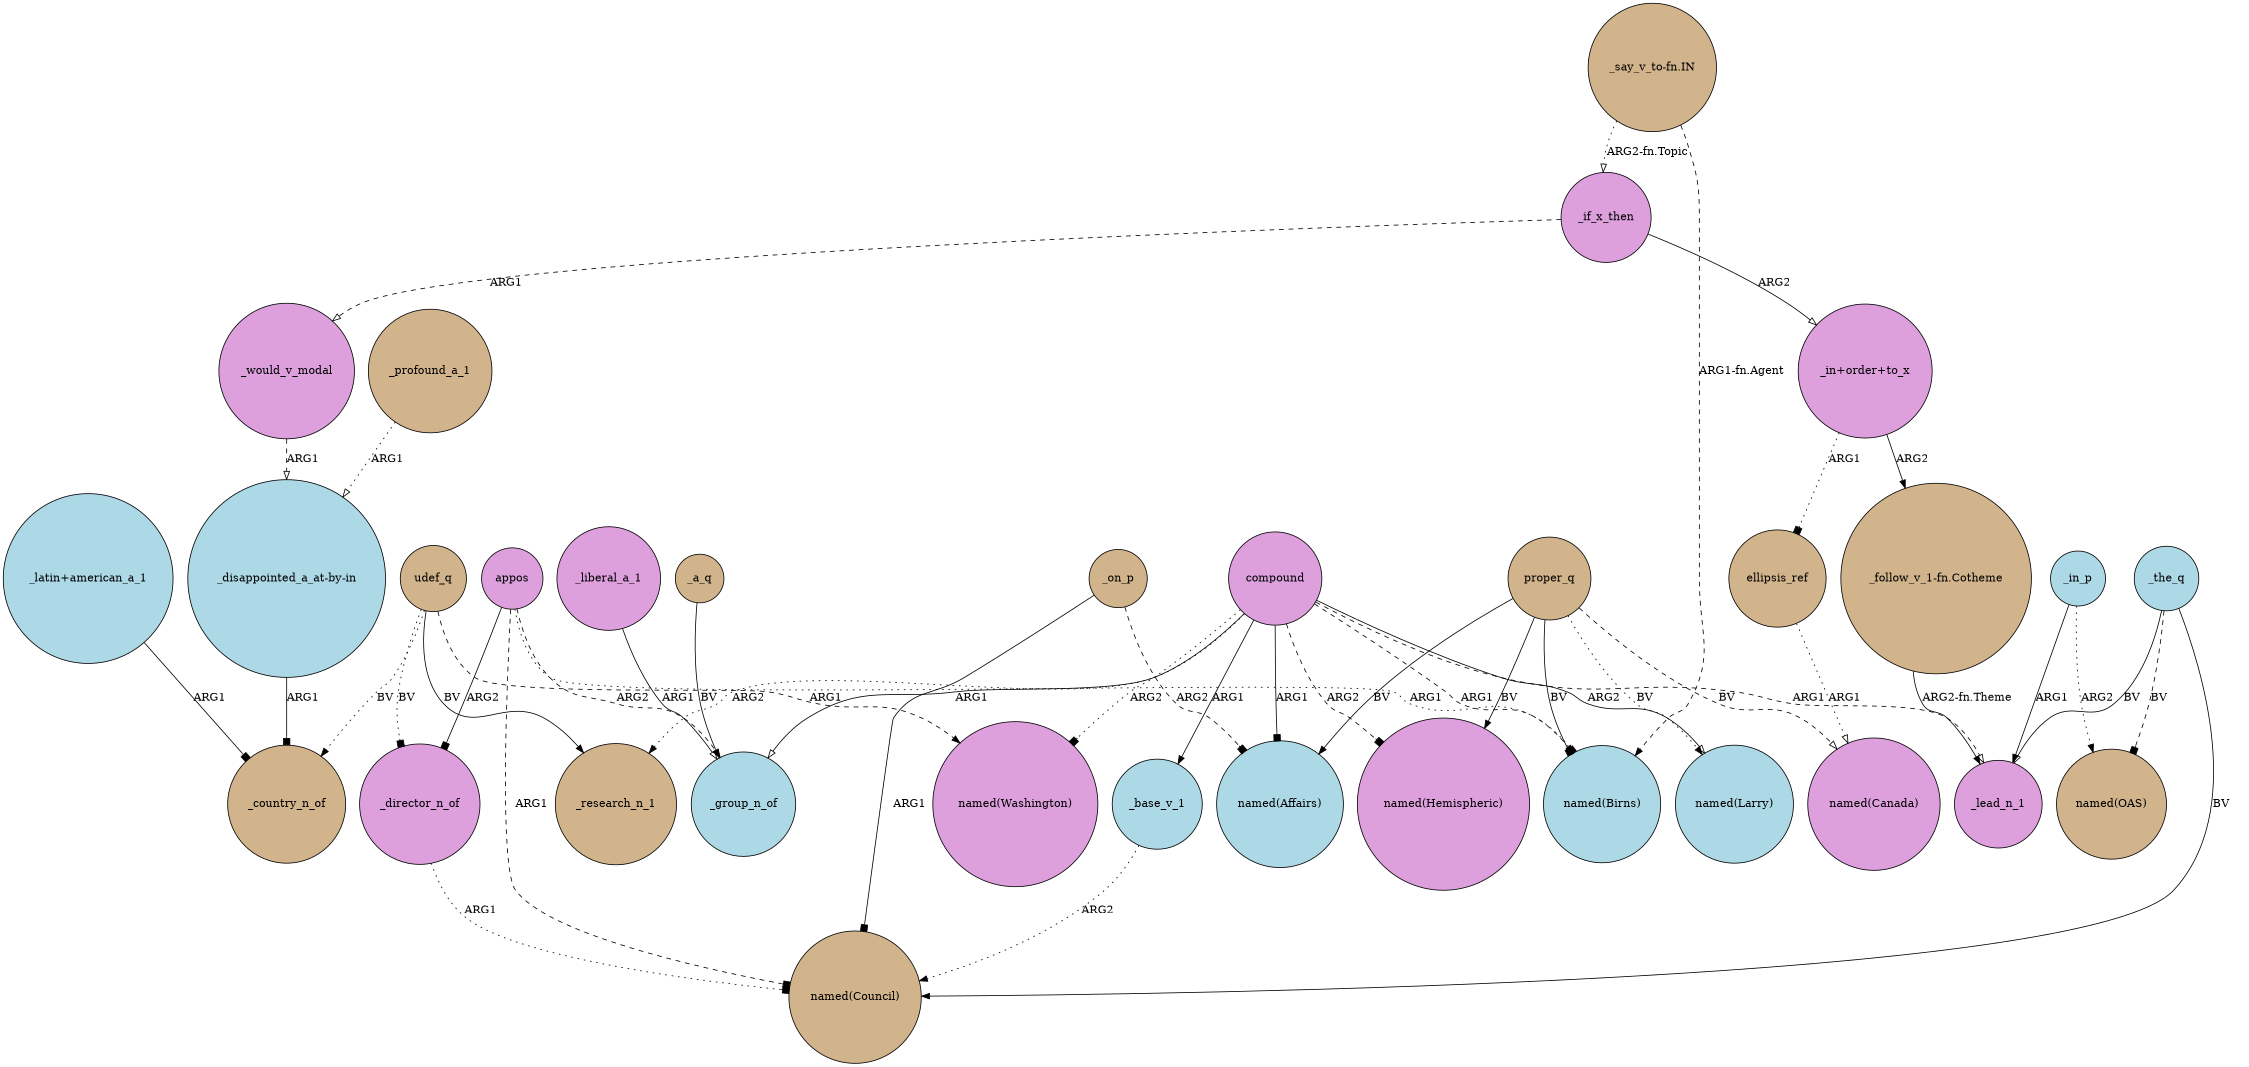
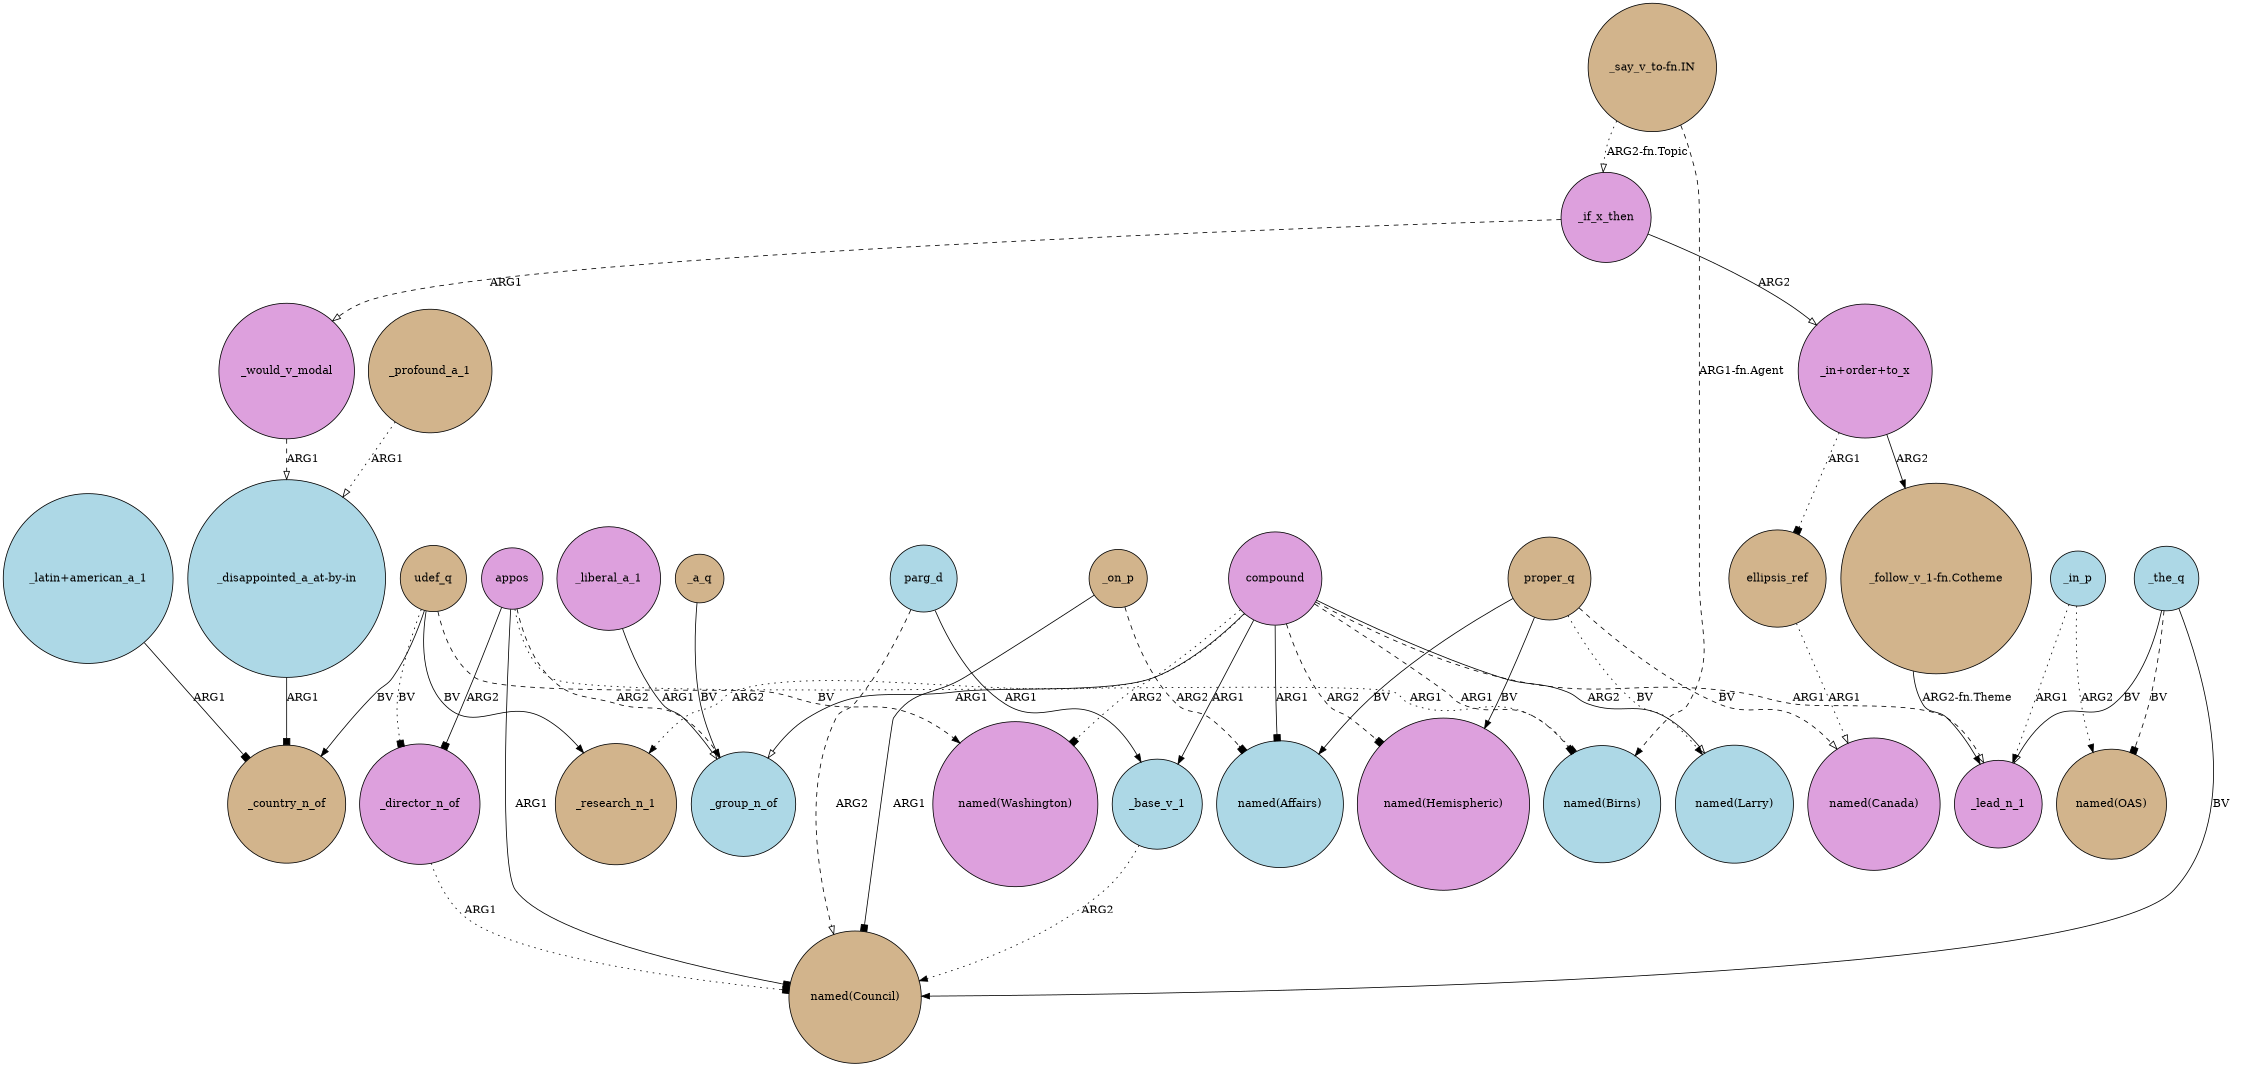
none -> (924, 579)
(1546, 679) -> none
(2042, 680) -> (2042, 680)
(384, 686) -> (384, 686)
(826, 698) -> (826, 698)
(517, 891) -> (517, 891)
